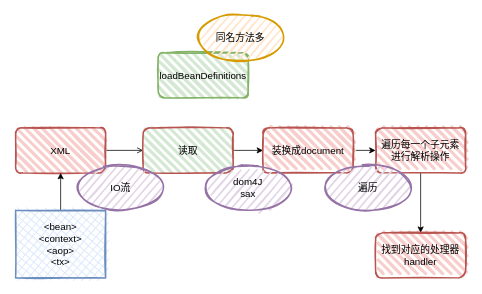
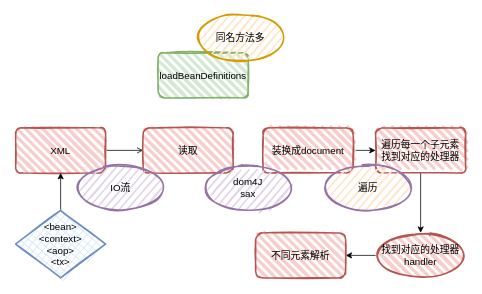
(188, 150) -> (188, 150)
(245, 150) -> none
(420, 150) -> (420, 150)
(368, 188) -> (368, 188)
(60, 244) -> (60, 244)
none -> (300, 255)
none -> (363, 255)
(420, 255) -> (420, 255)
